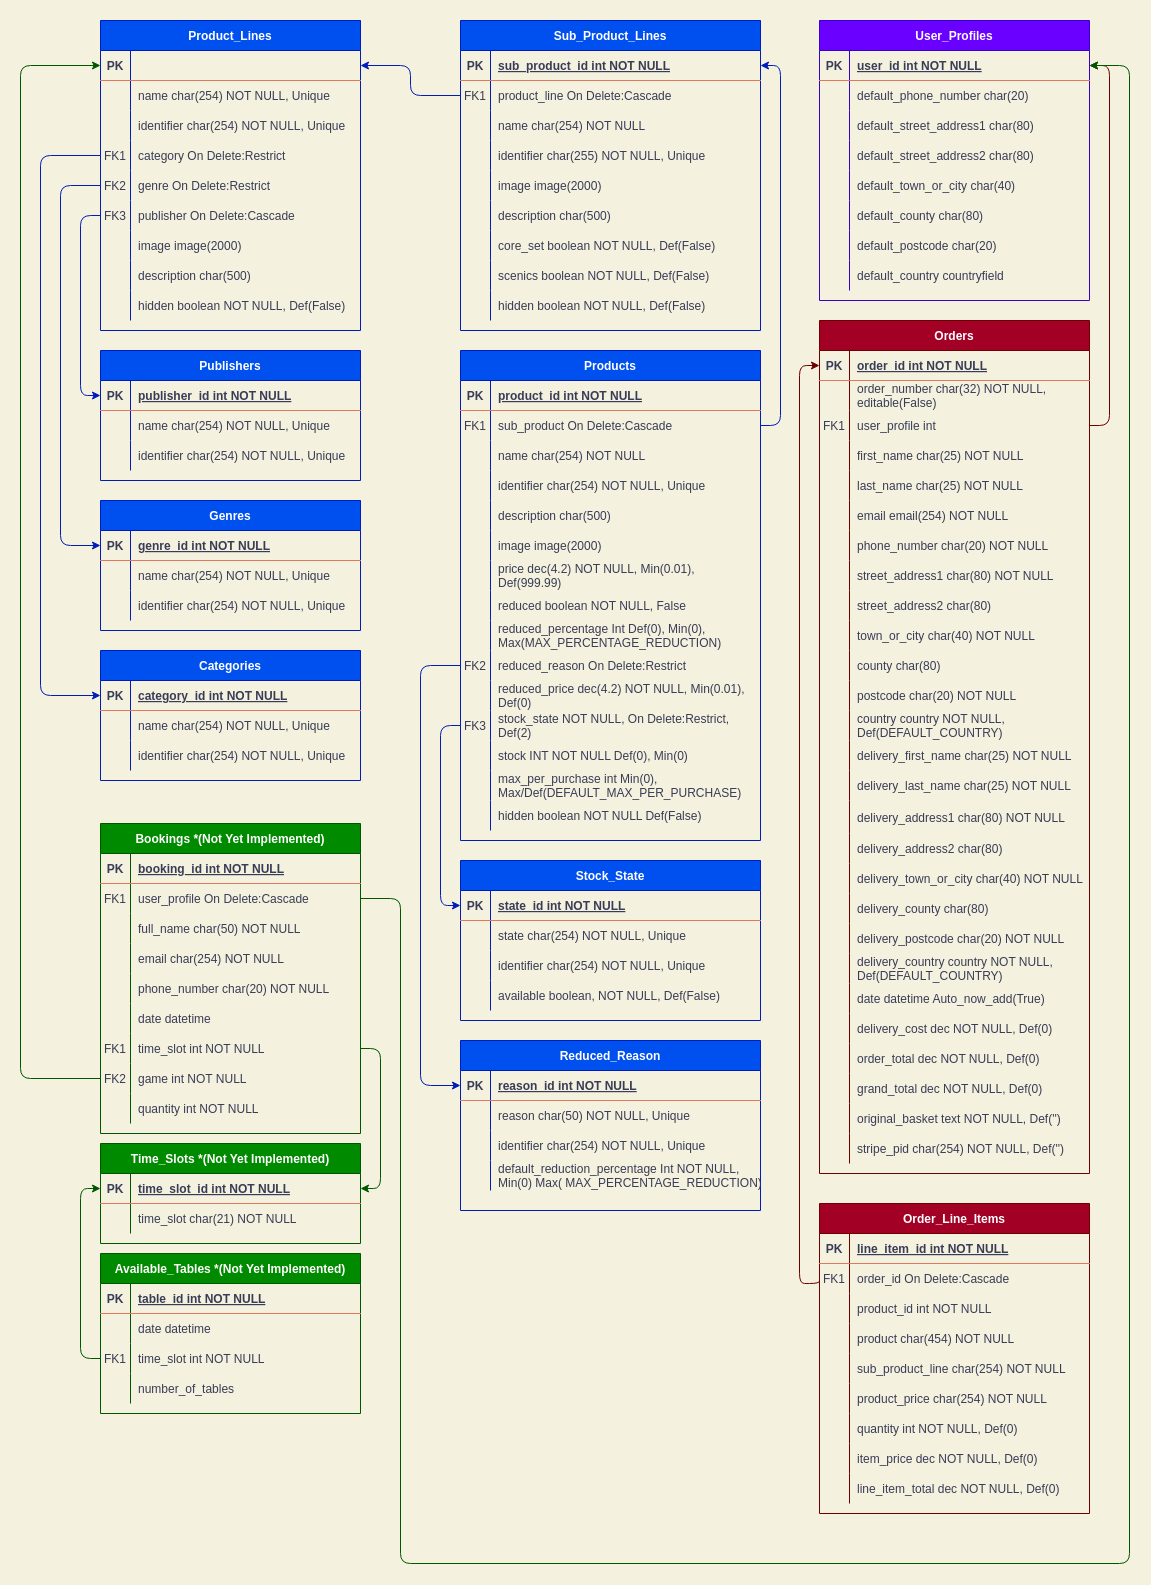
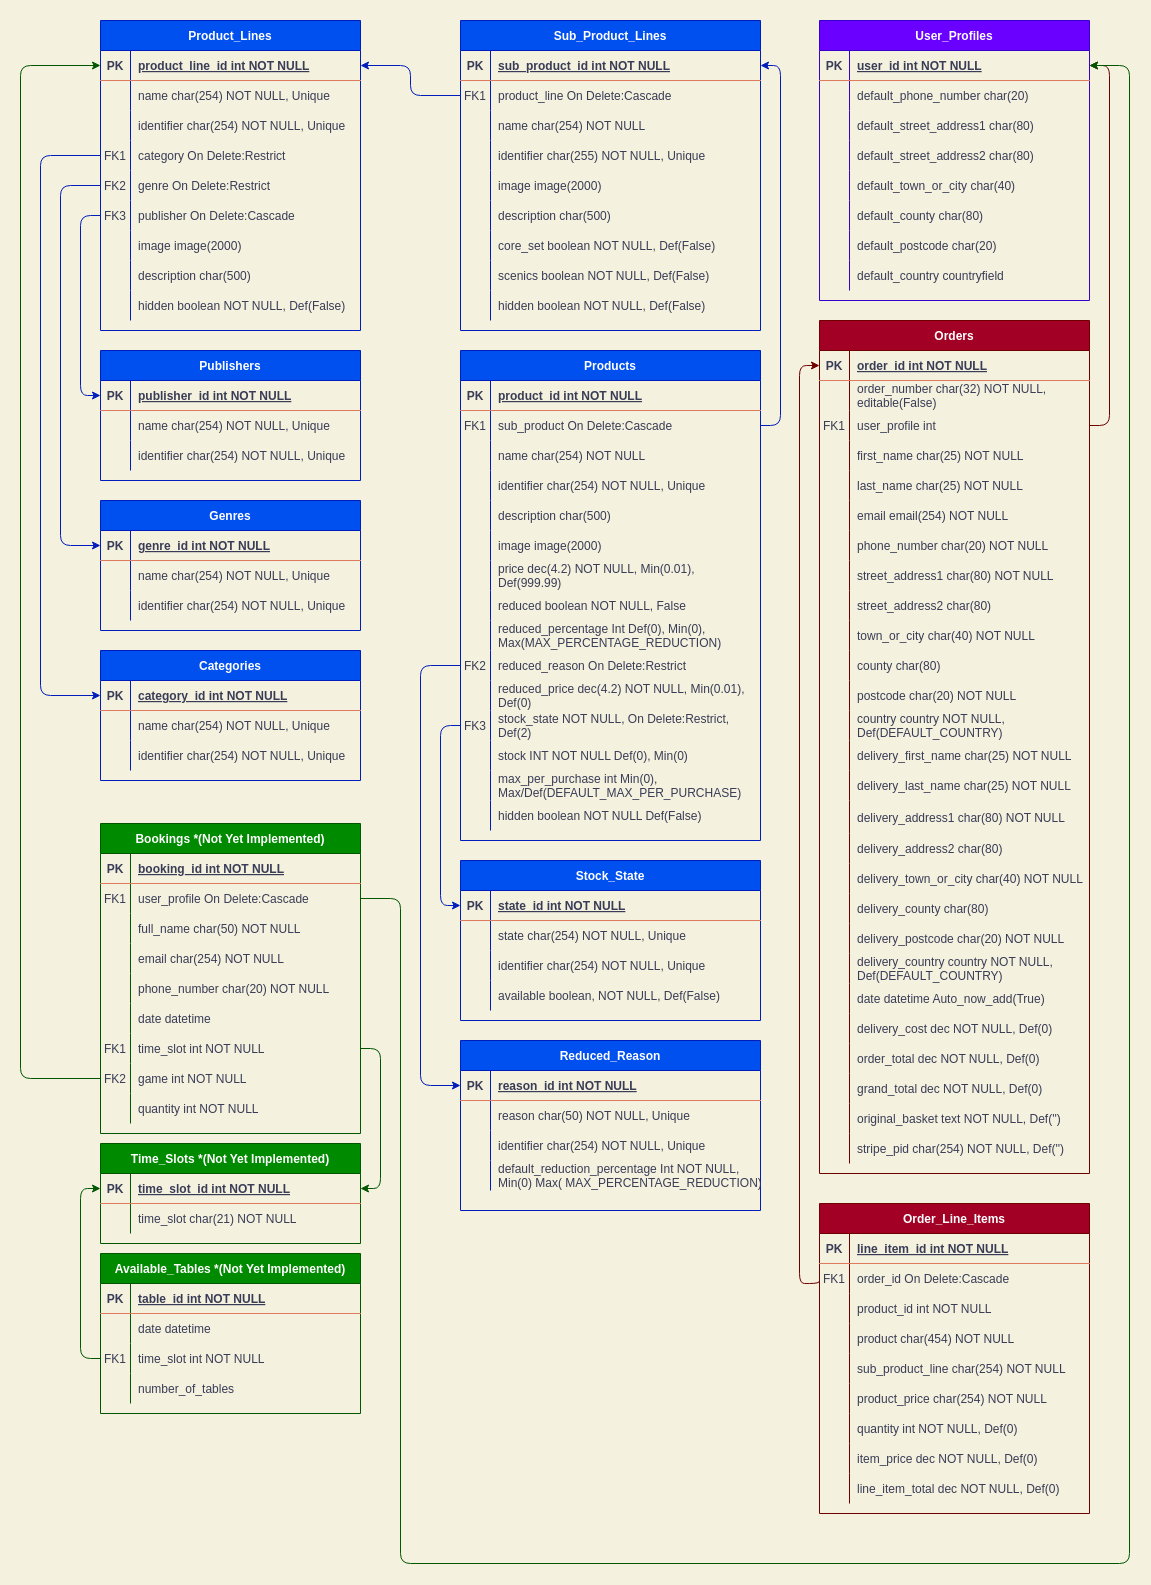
none -> (246, 66)
